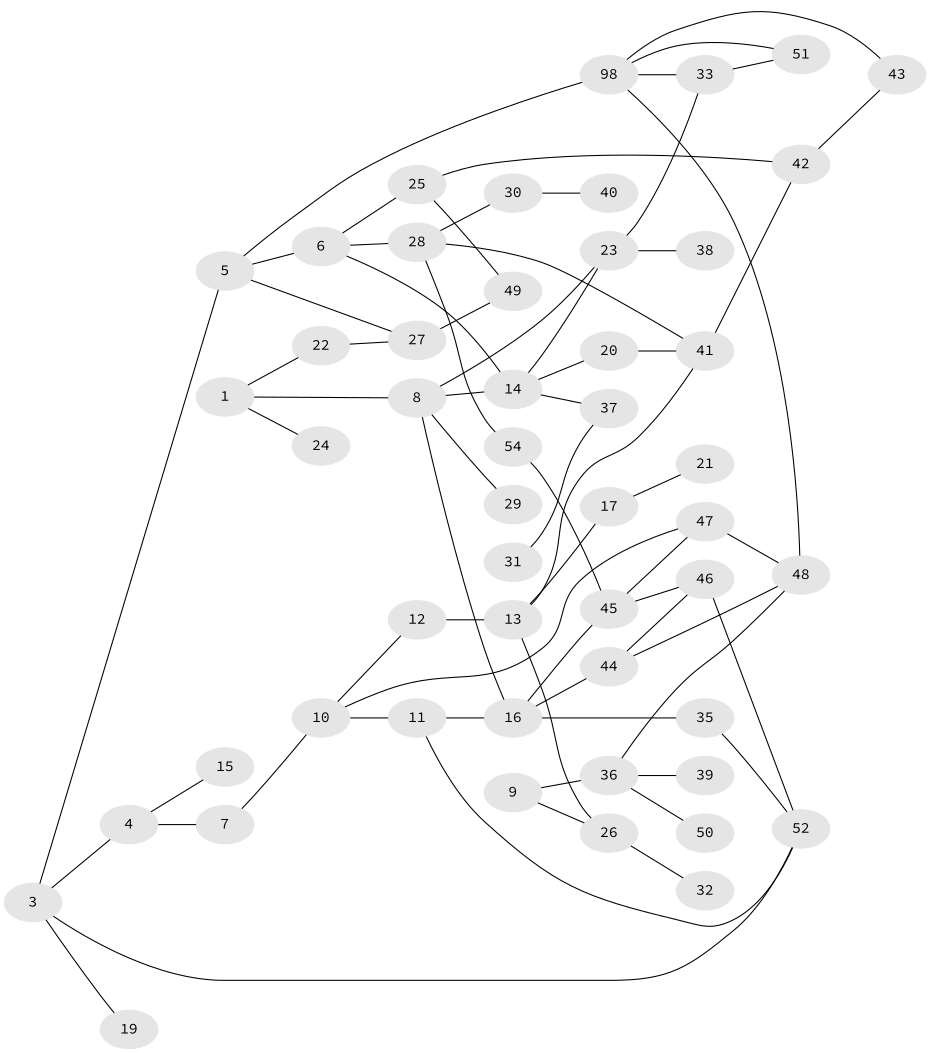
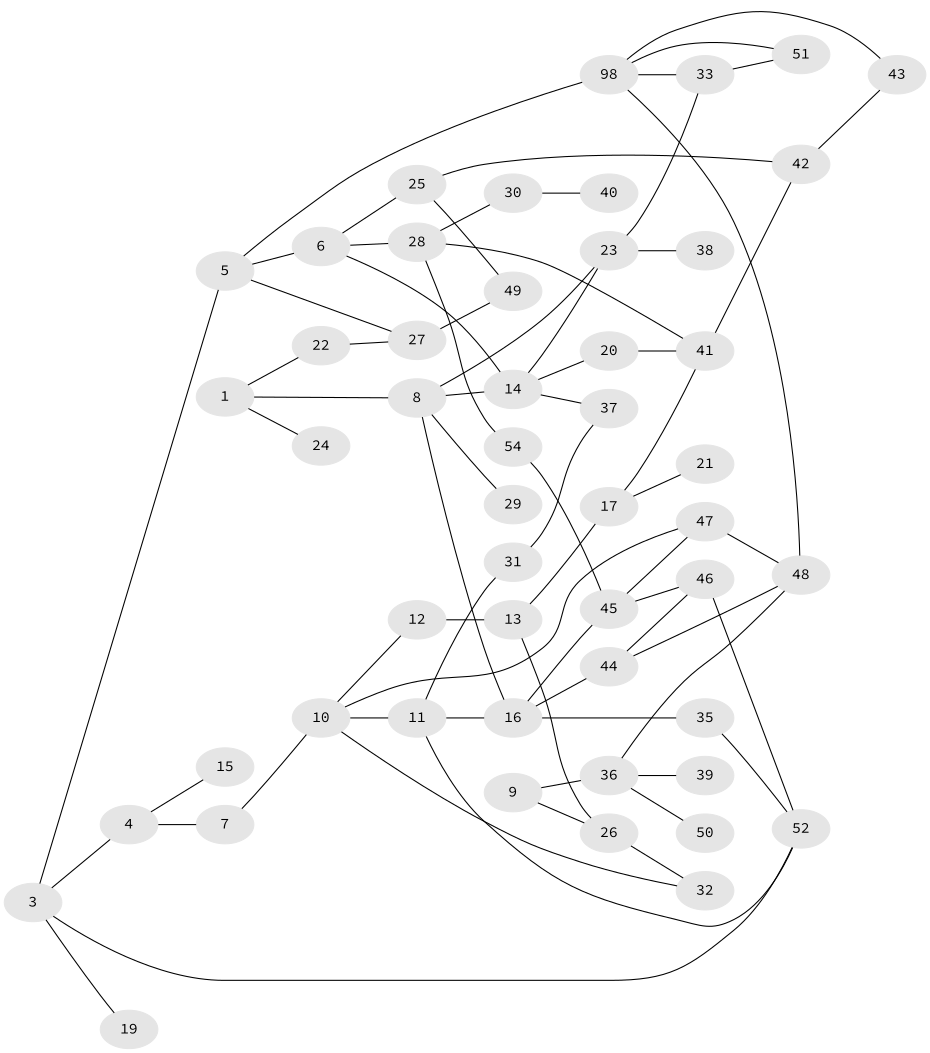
(587, 470) -> (663, 432)
none -> (456, 636)
none -> (508, 834)
